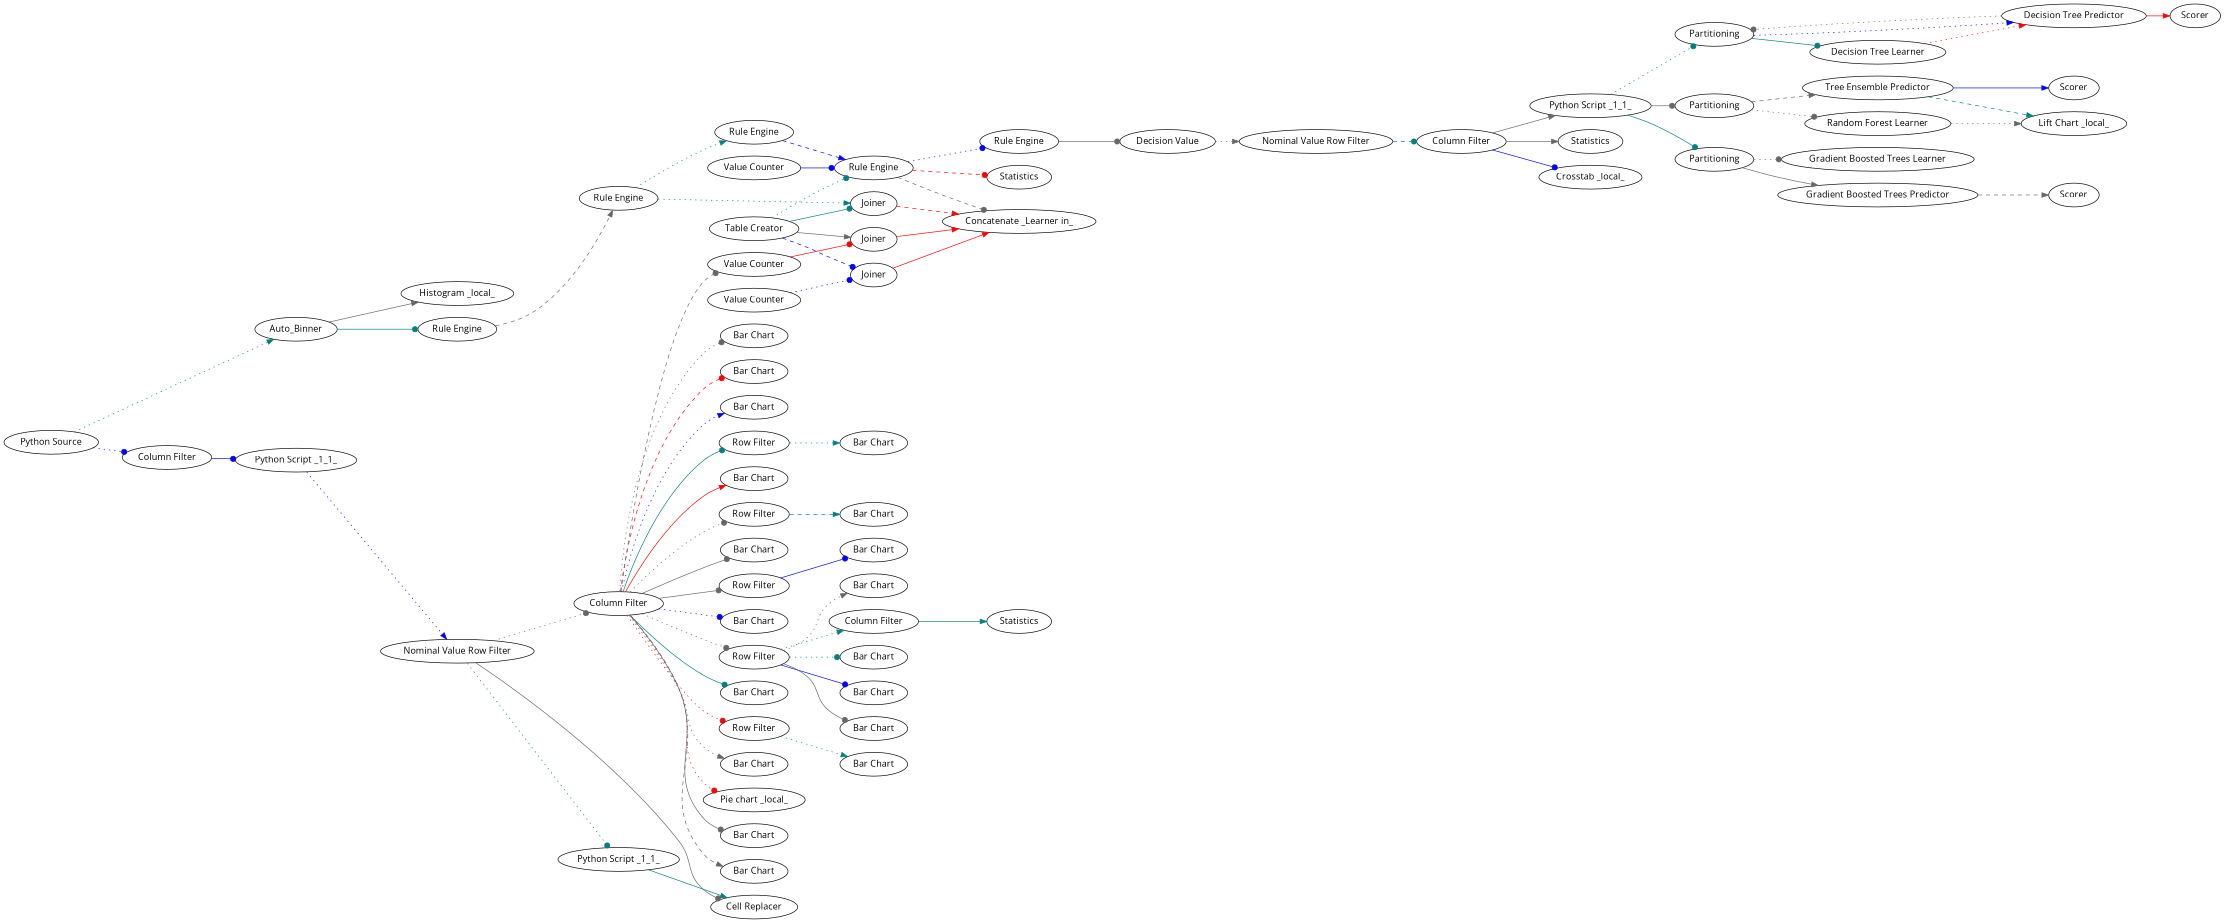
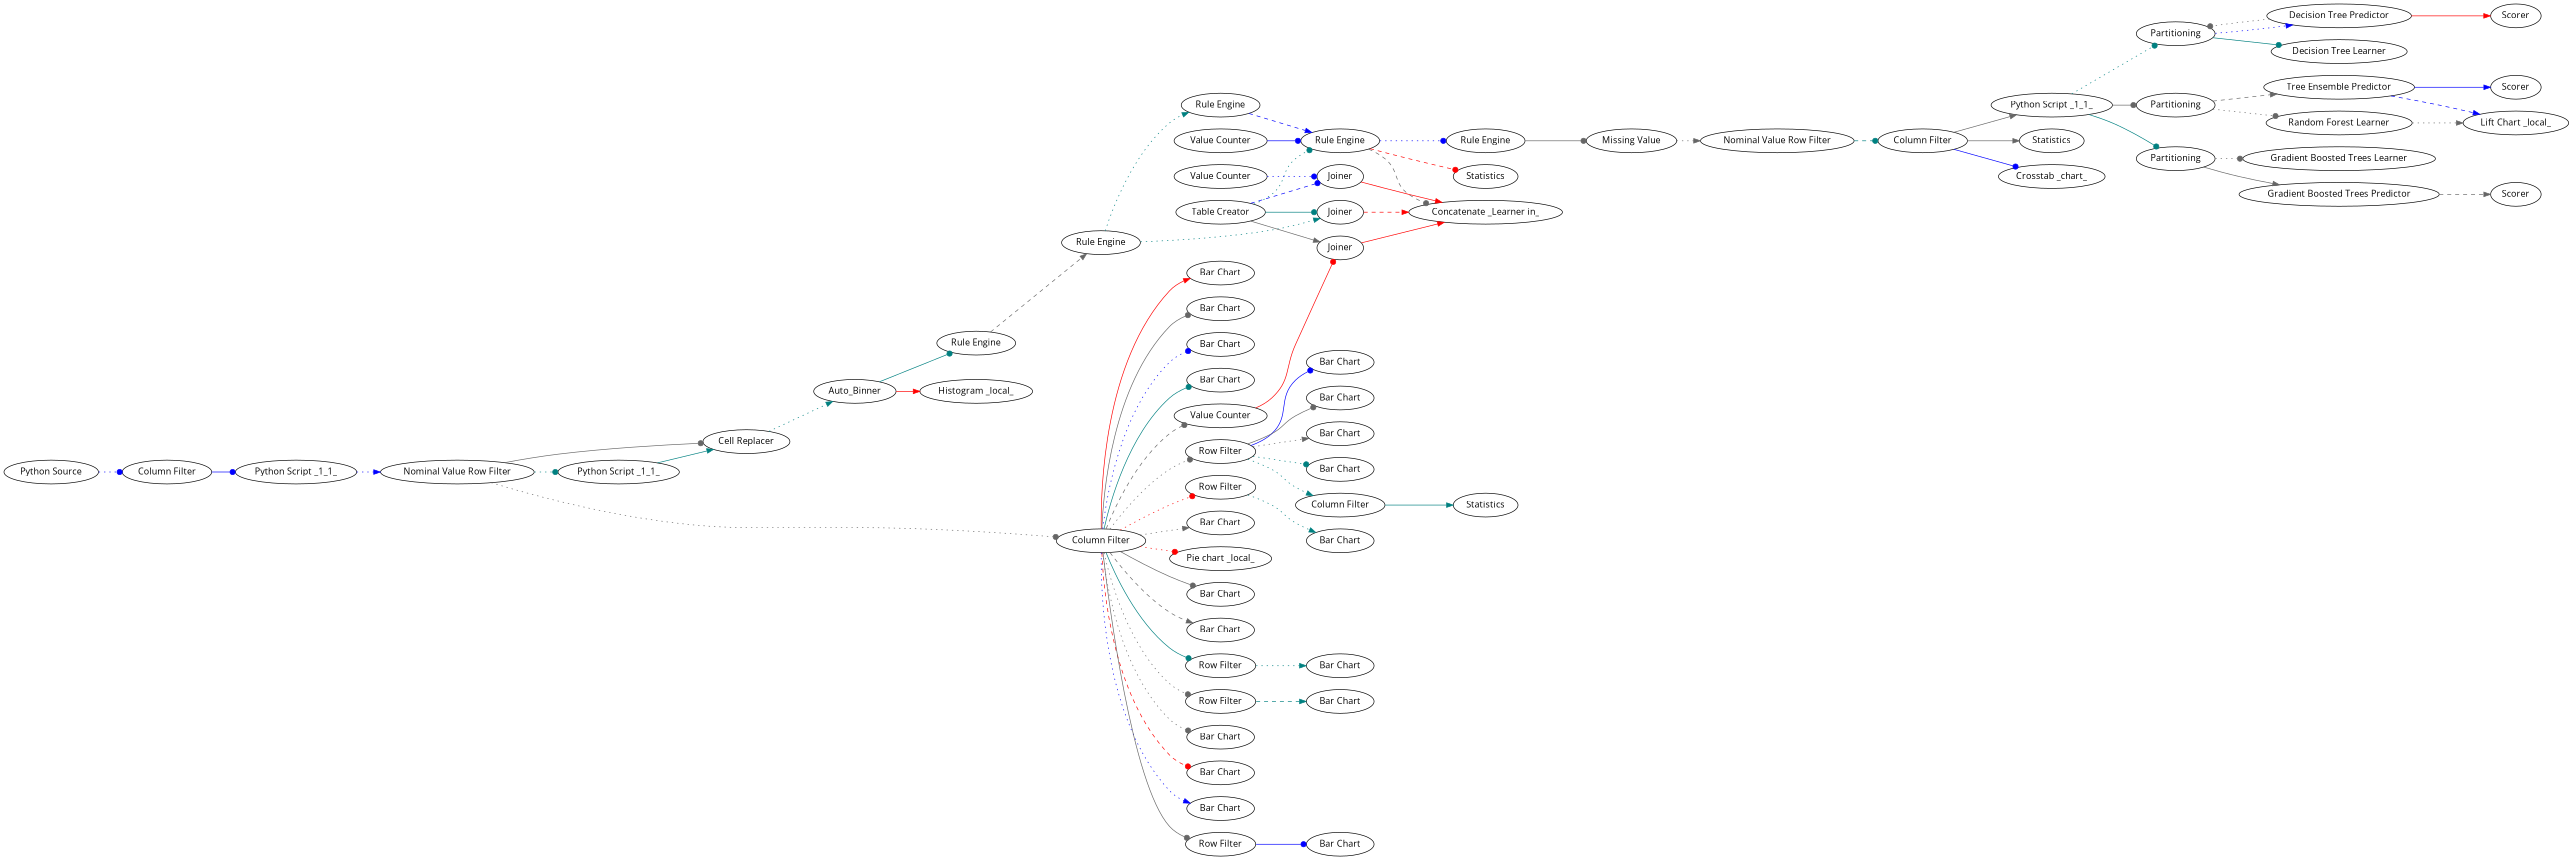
(1972, 35) -> none
(1978, 106) -> (2432, 104)
(1168, 141) -> (1631, 141)
(1591, 177) -> (2052, 177)
(370, 313) -> (905, 391)
(171, 387) -> (798, 418)
